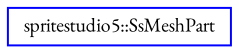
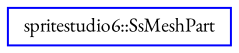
(119, 27) -> (119, 27)
